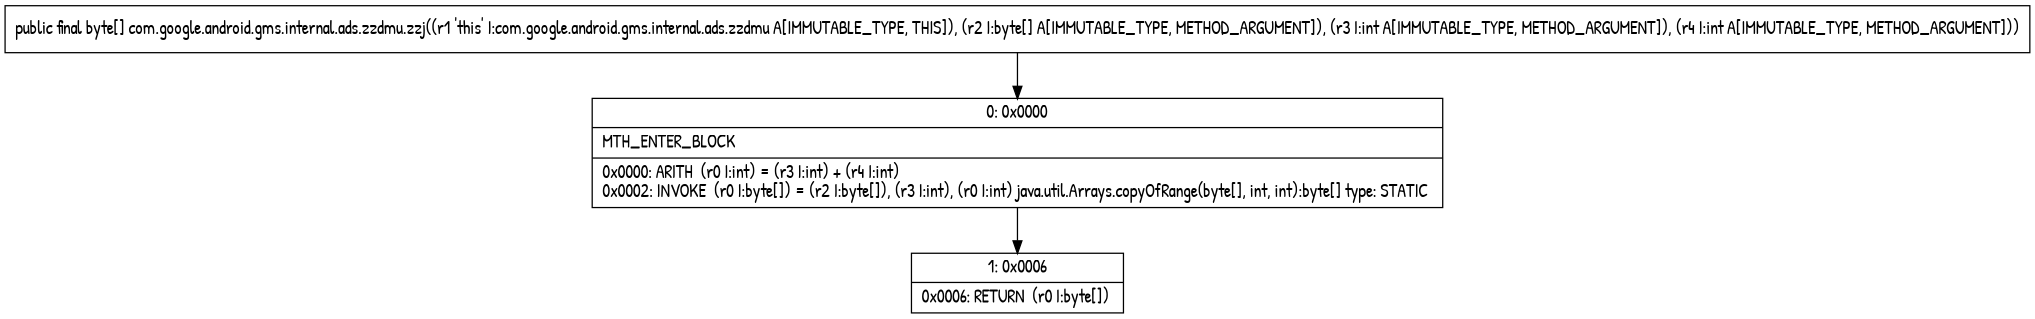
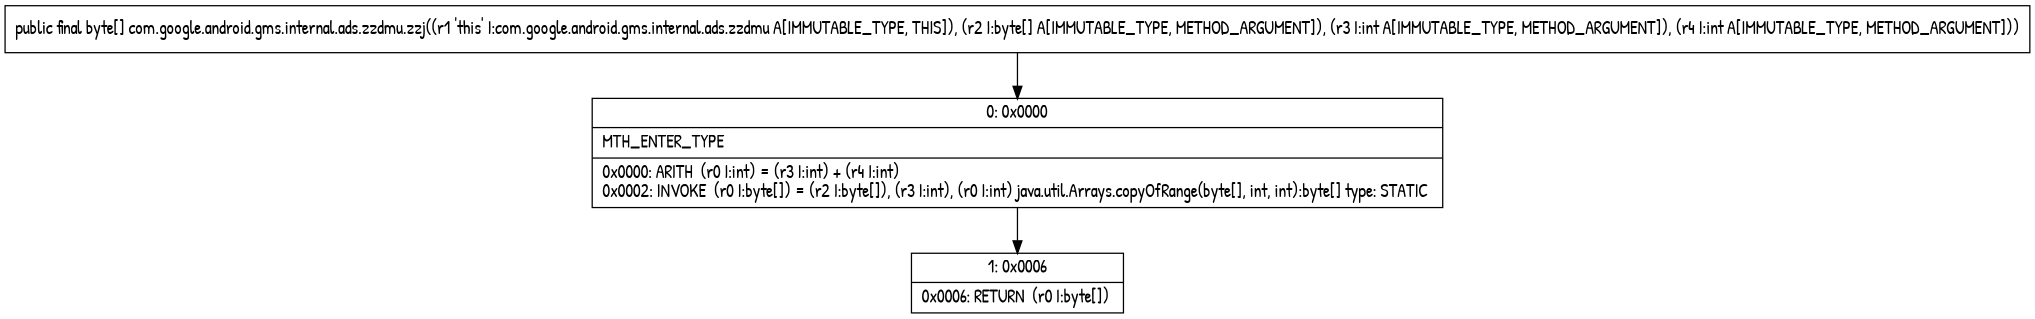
(670, 142) -> (664, 142)
